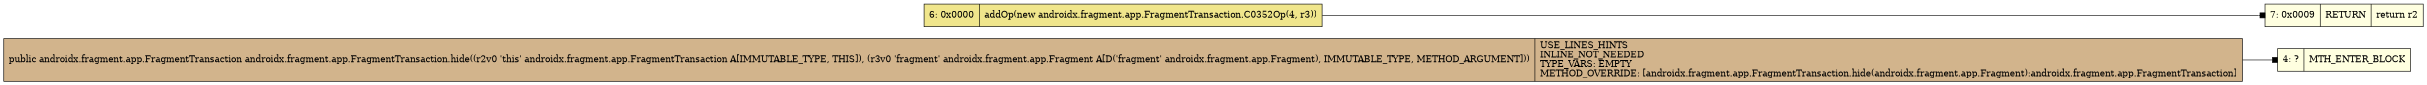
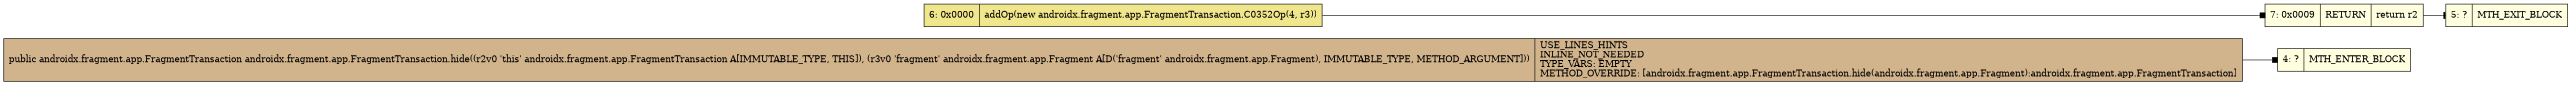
none -> (2507, 15)
